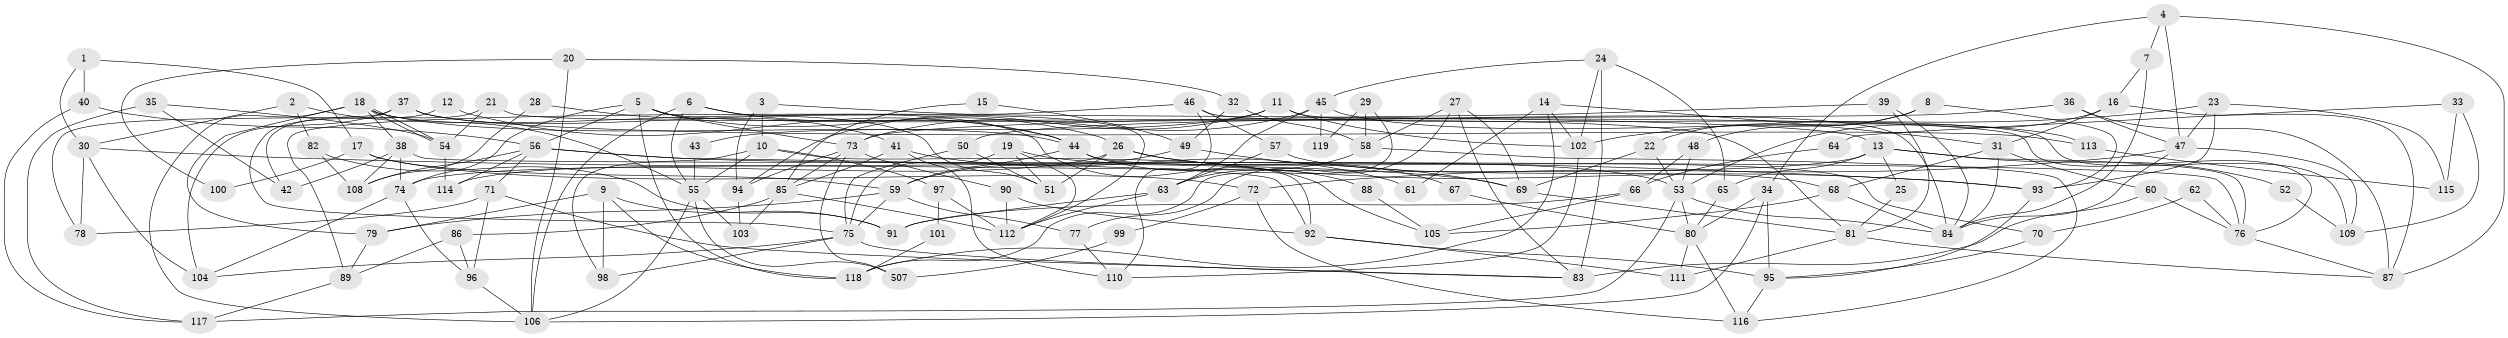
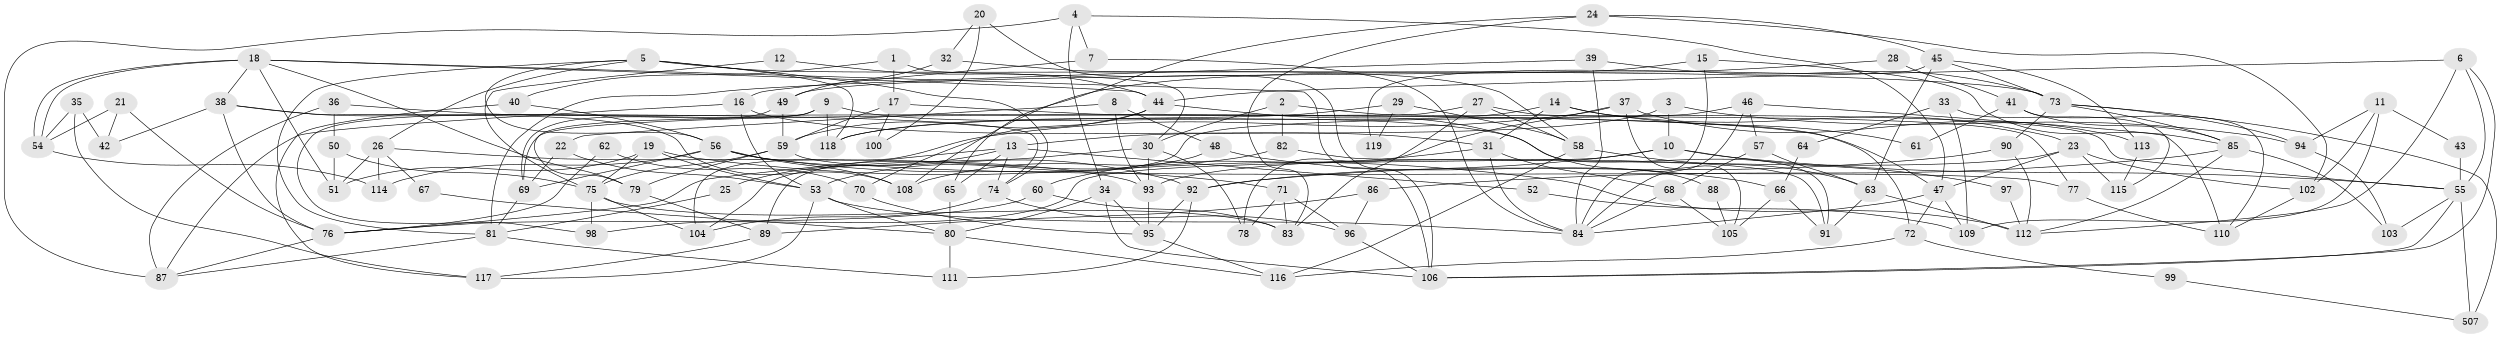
(1561, 125) -> (1816, 119)
none -> (1699, 143)
(938, 235) -> none
